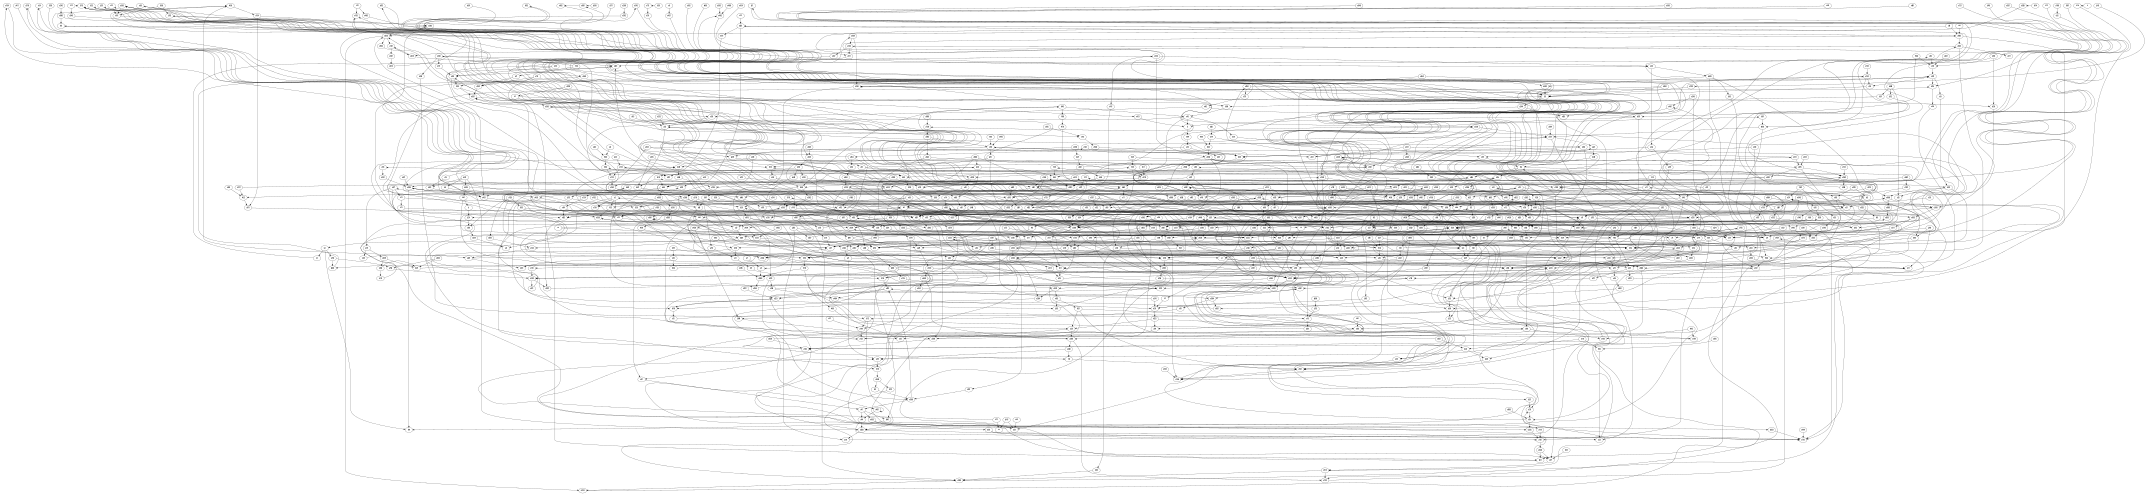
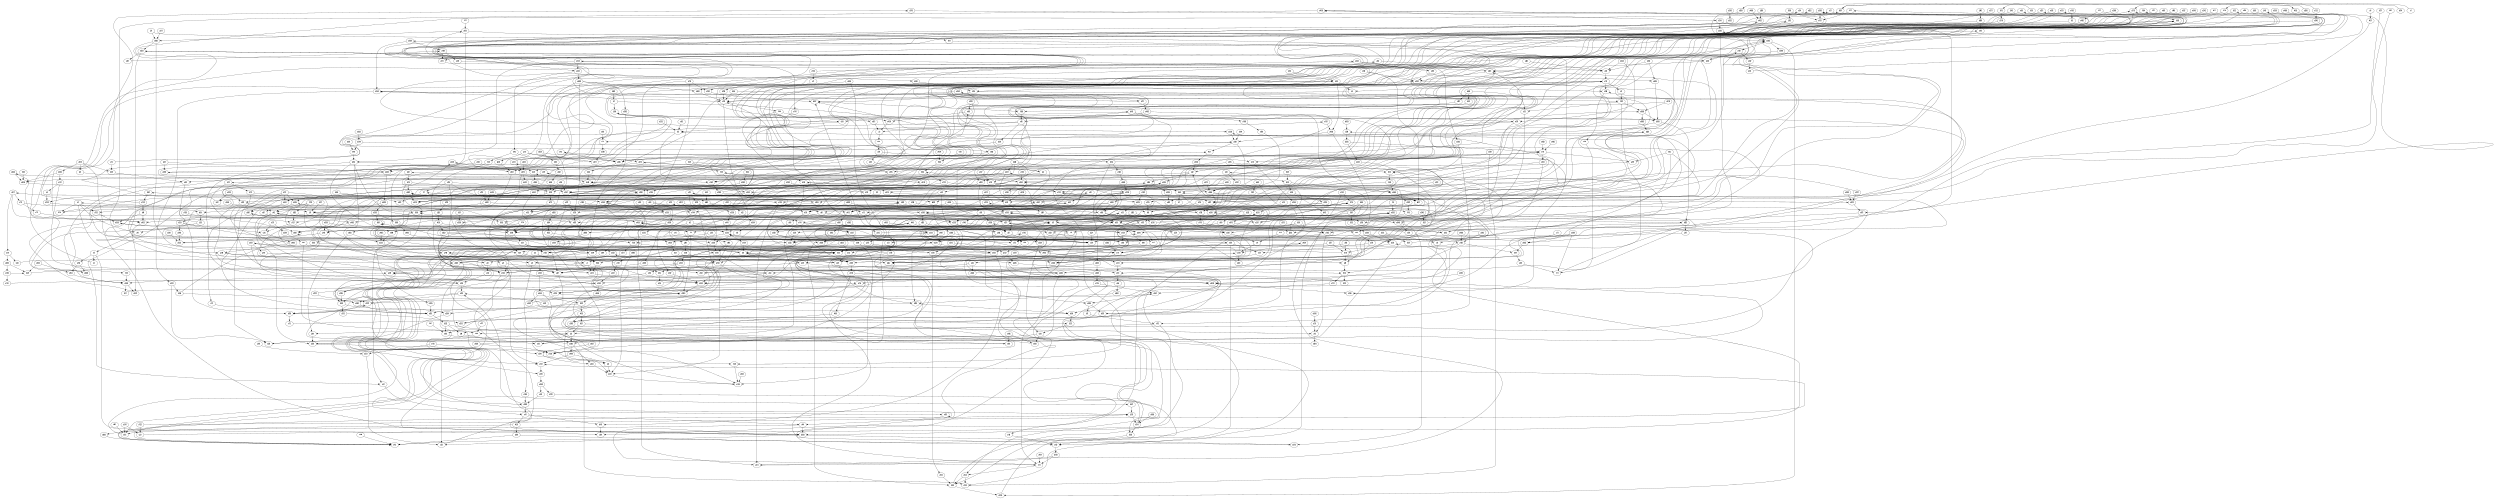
(617, 172) -> (1006, 187)
